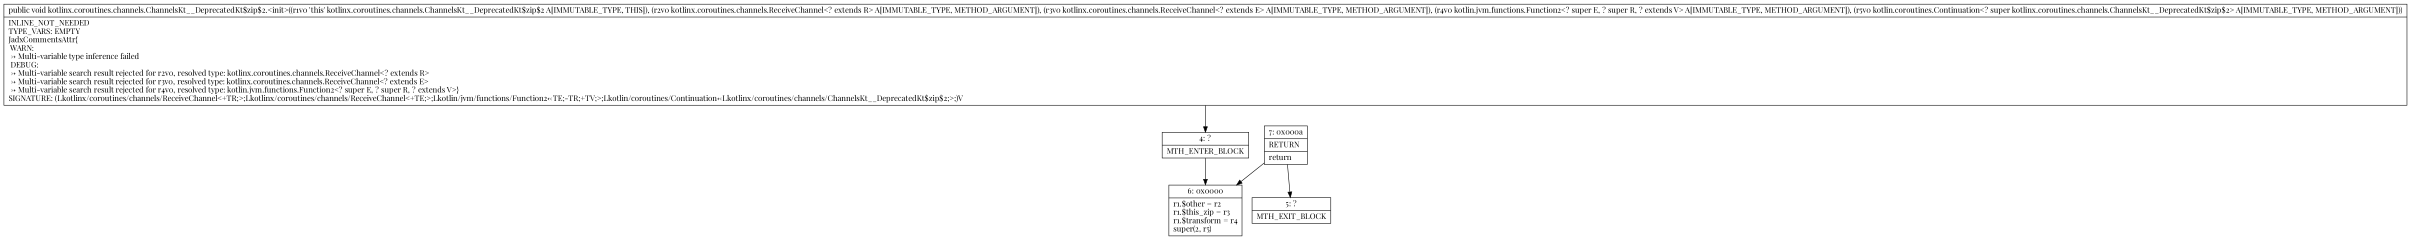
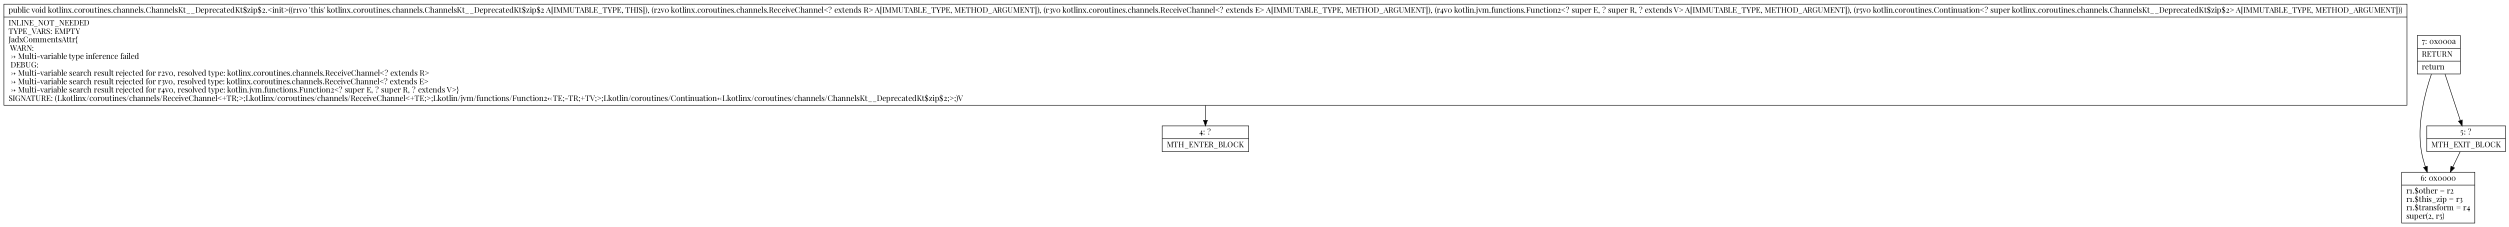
(1205, 169) -> (2456, 159)
